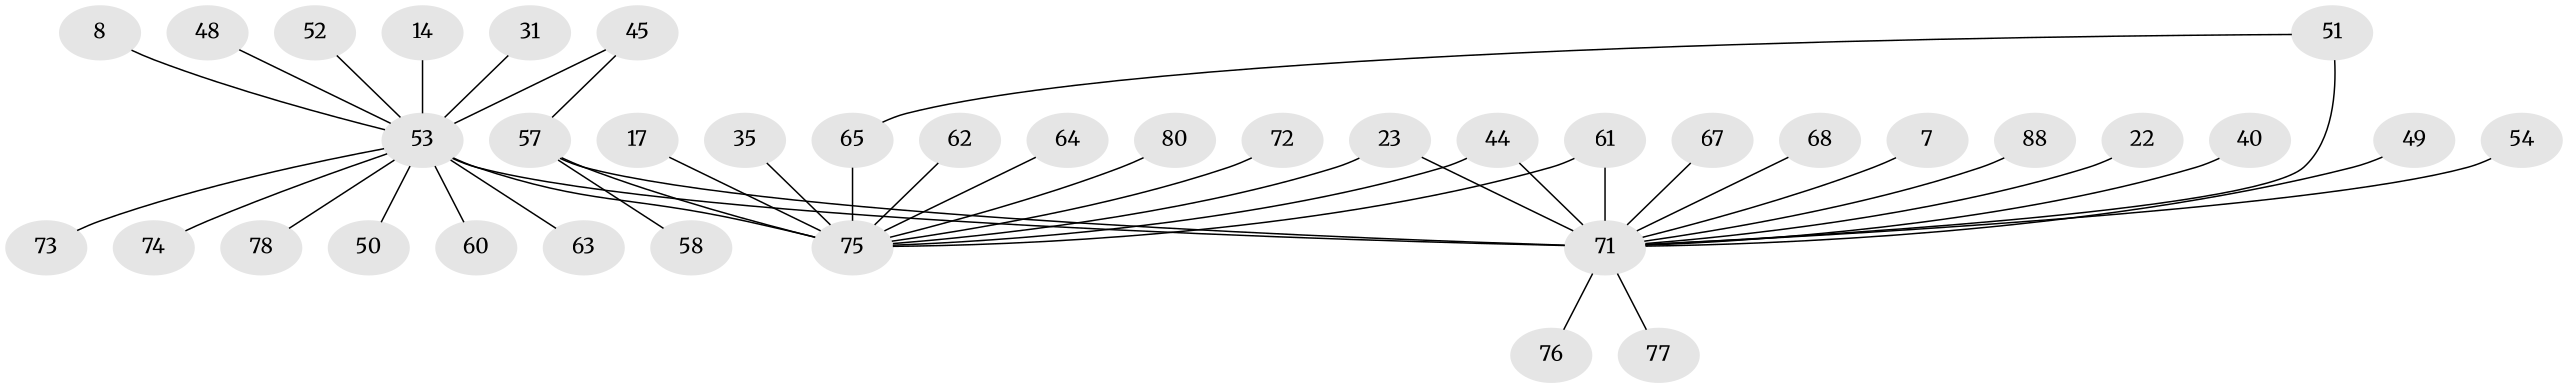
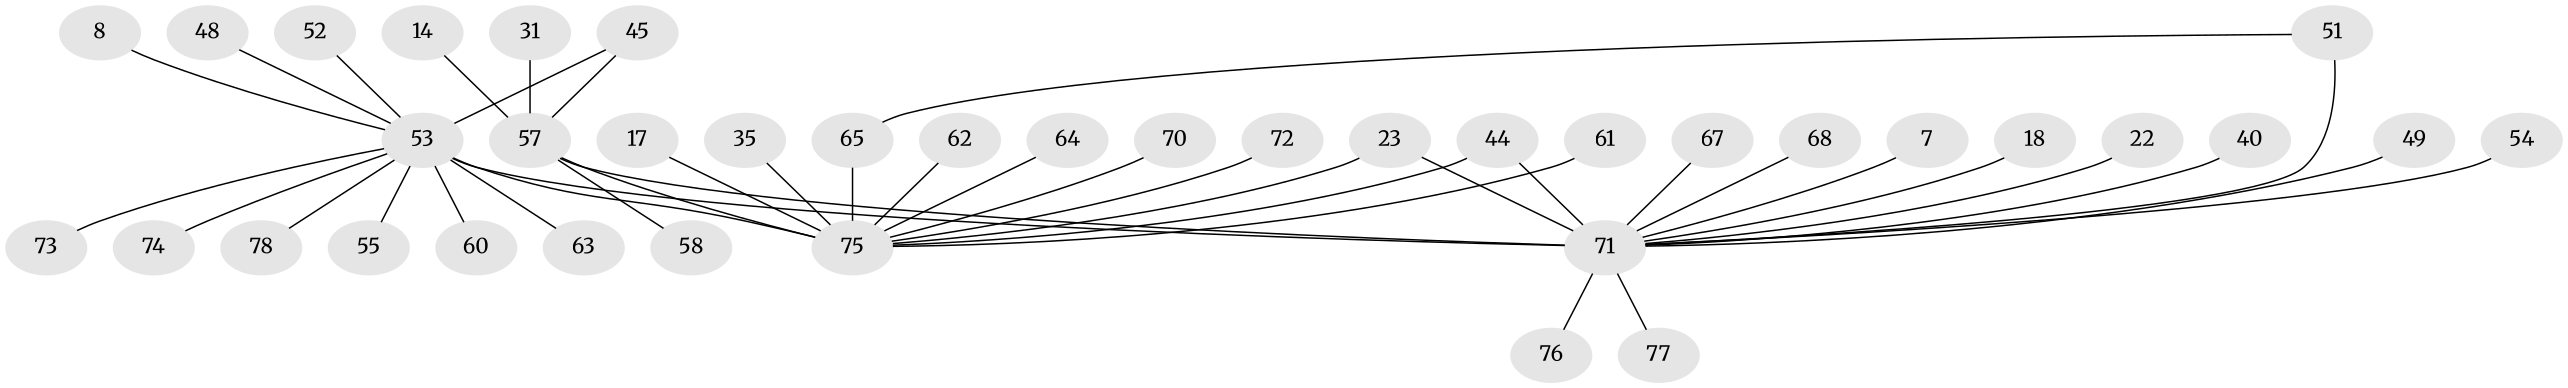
(476, 86) -> (530, 76)
(423, 87) -> (476, 86)
(1175, 140) -> (1175, 140)
(2035, 140) -> (2035, 140)
(1605, 194) -> none
(369, 248) -> (369, 248)
